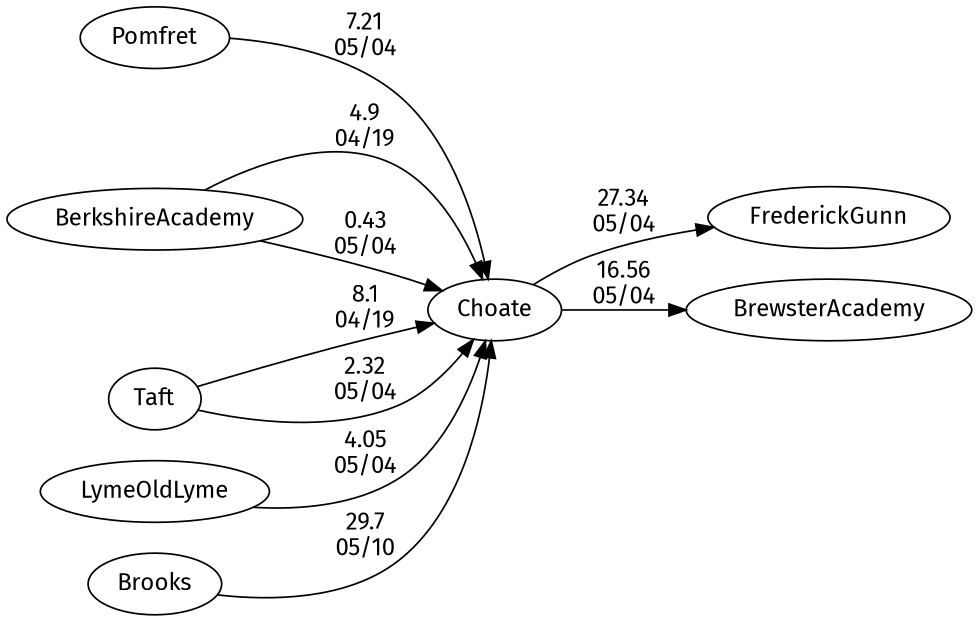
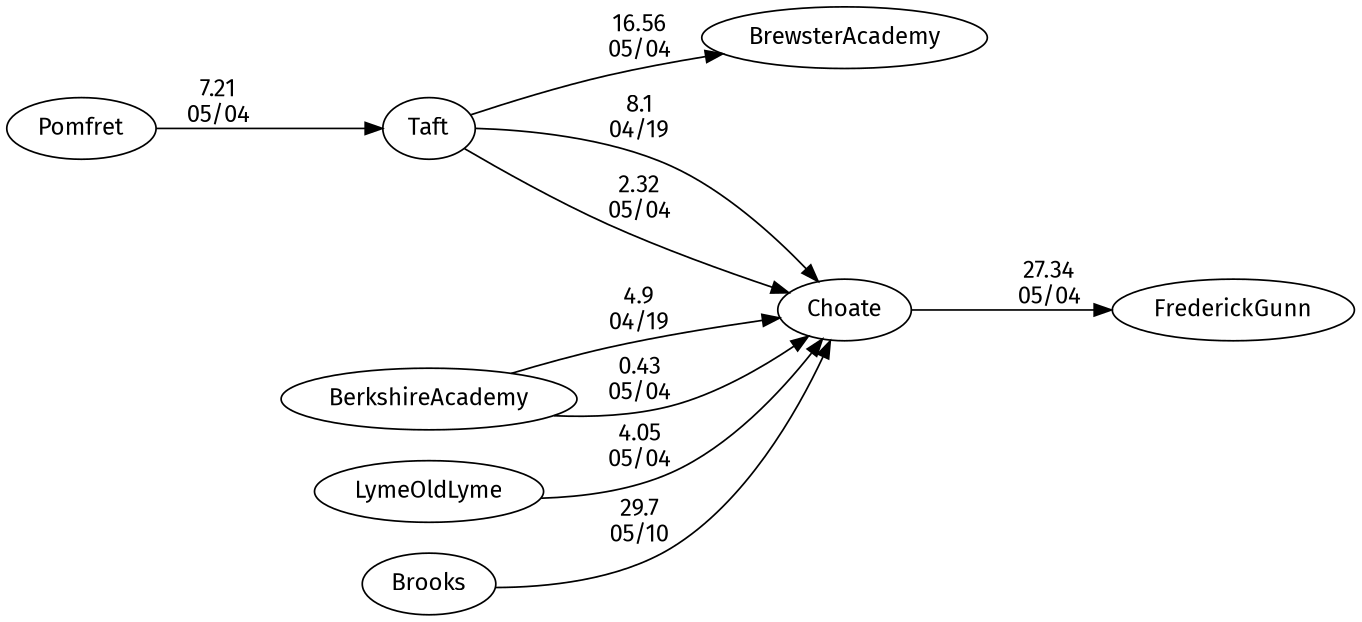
(402, 99) -> (261, 128)
(615, 310) -> (587, 80)
